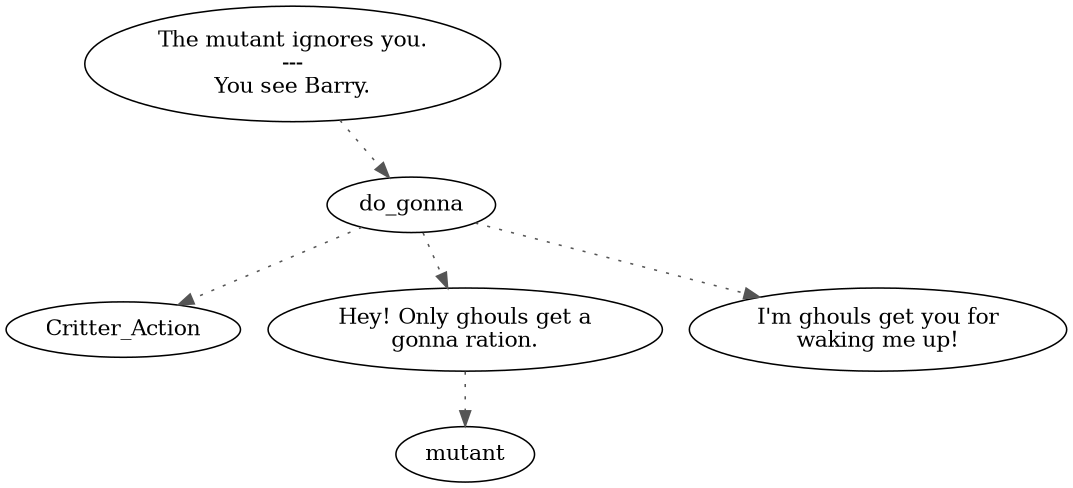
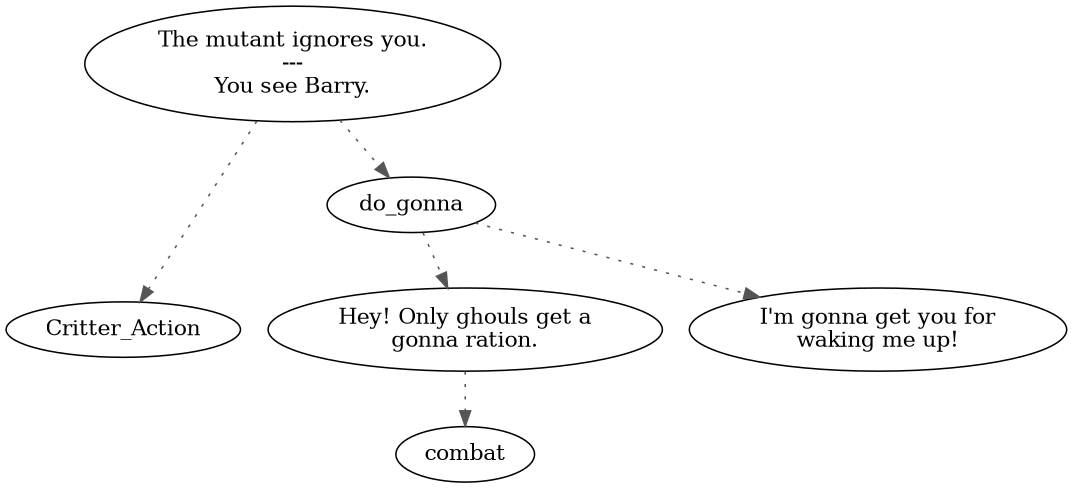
(277, 263) -> (203, 205)
(878, 330) -> (878, 330)
(465, 454) -> (465, 454)
